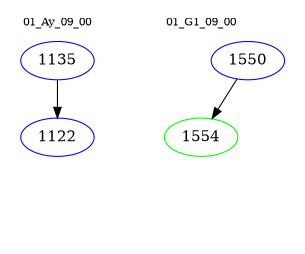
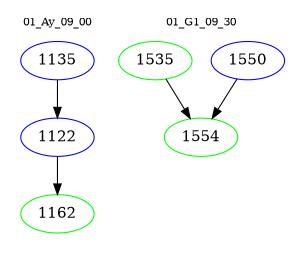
(202, 23) -> (202, 23)
none -> (155, 61)
none -> (57, 214)
